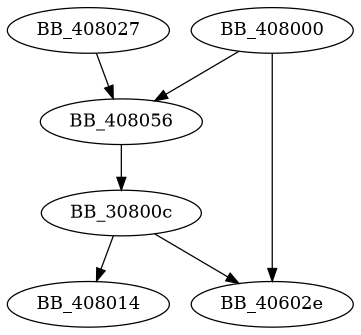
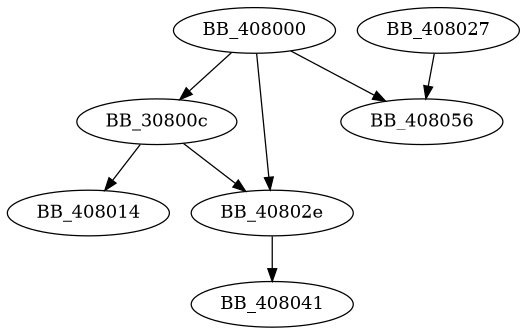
(121, 161) -> (210, 72)
none -> (272, 304)
(272, 304) -> (272, 213)
